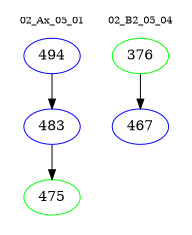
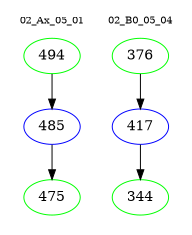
(140, 21) -> (140, 21)
(52, 56) -> (52, 56)
(52, 127) -> (52, 127)
(140, 127) -> (140, 127)
none -> (140, 197)
